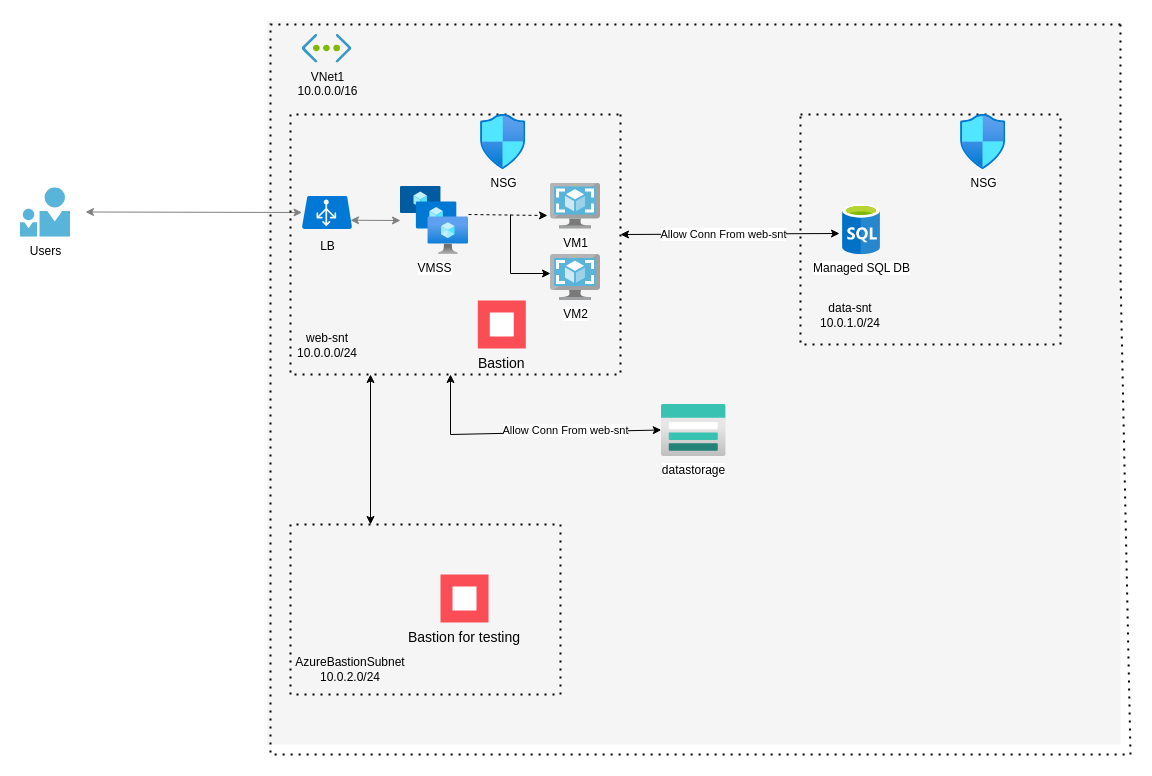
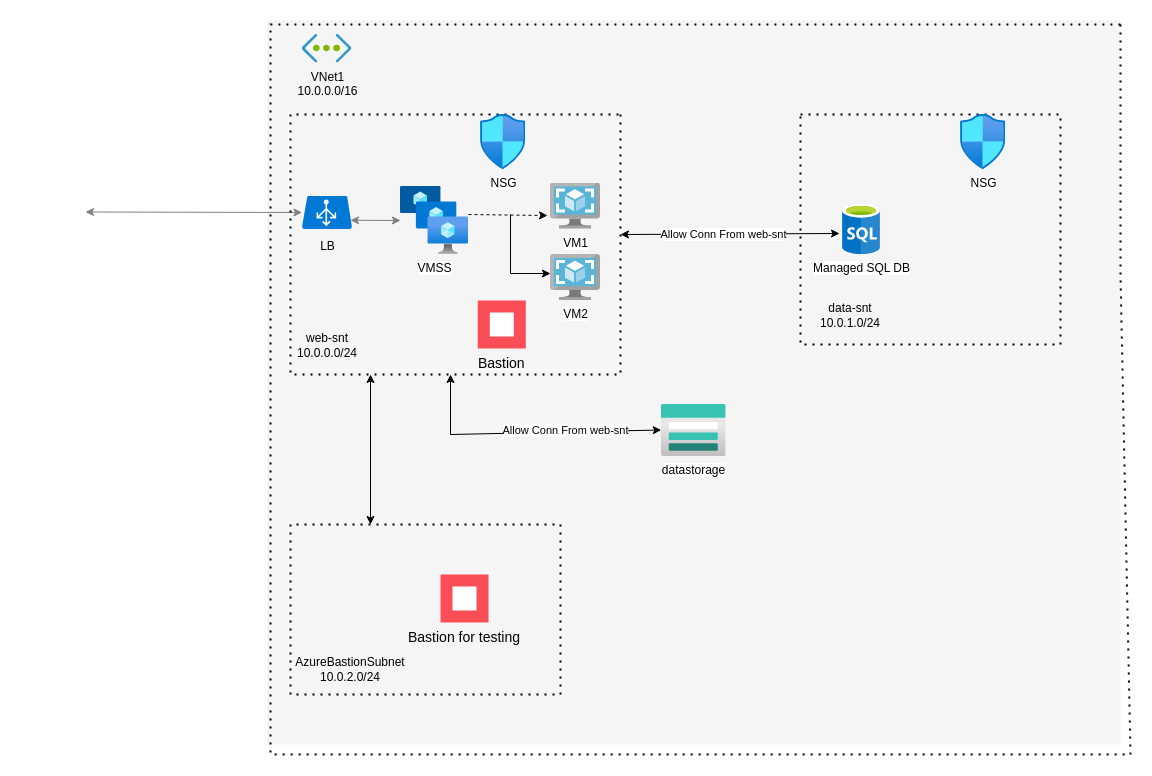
(46, 213) -> none
